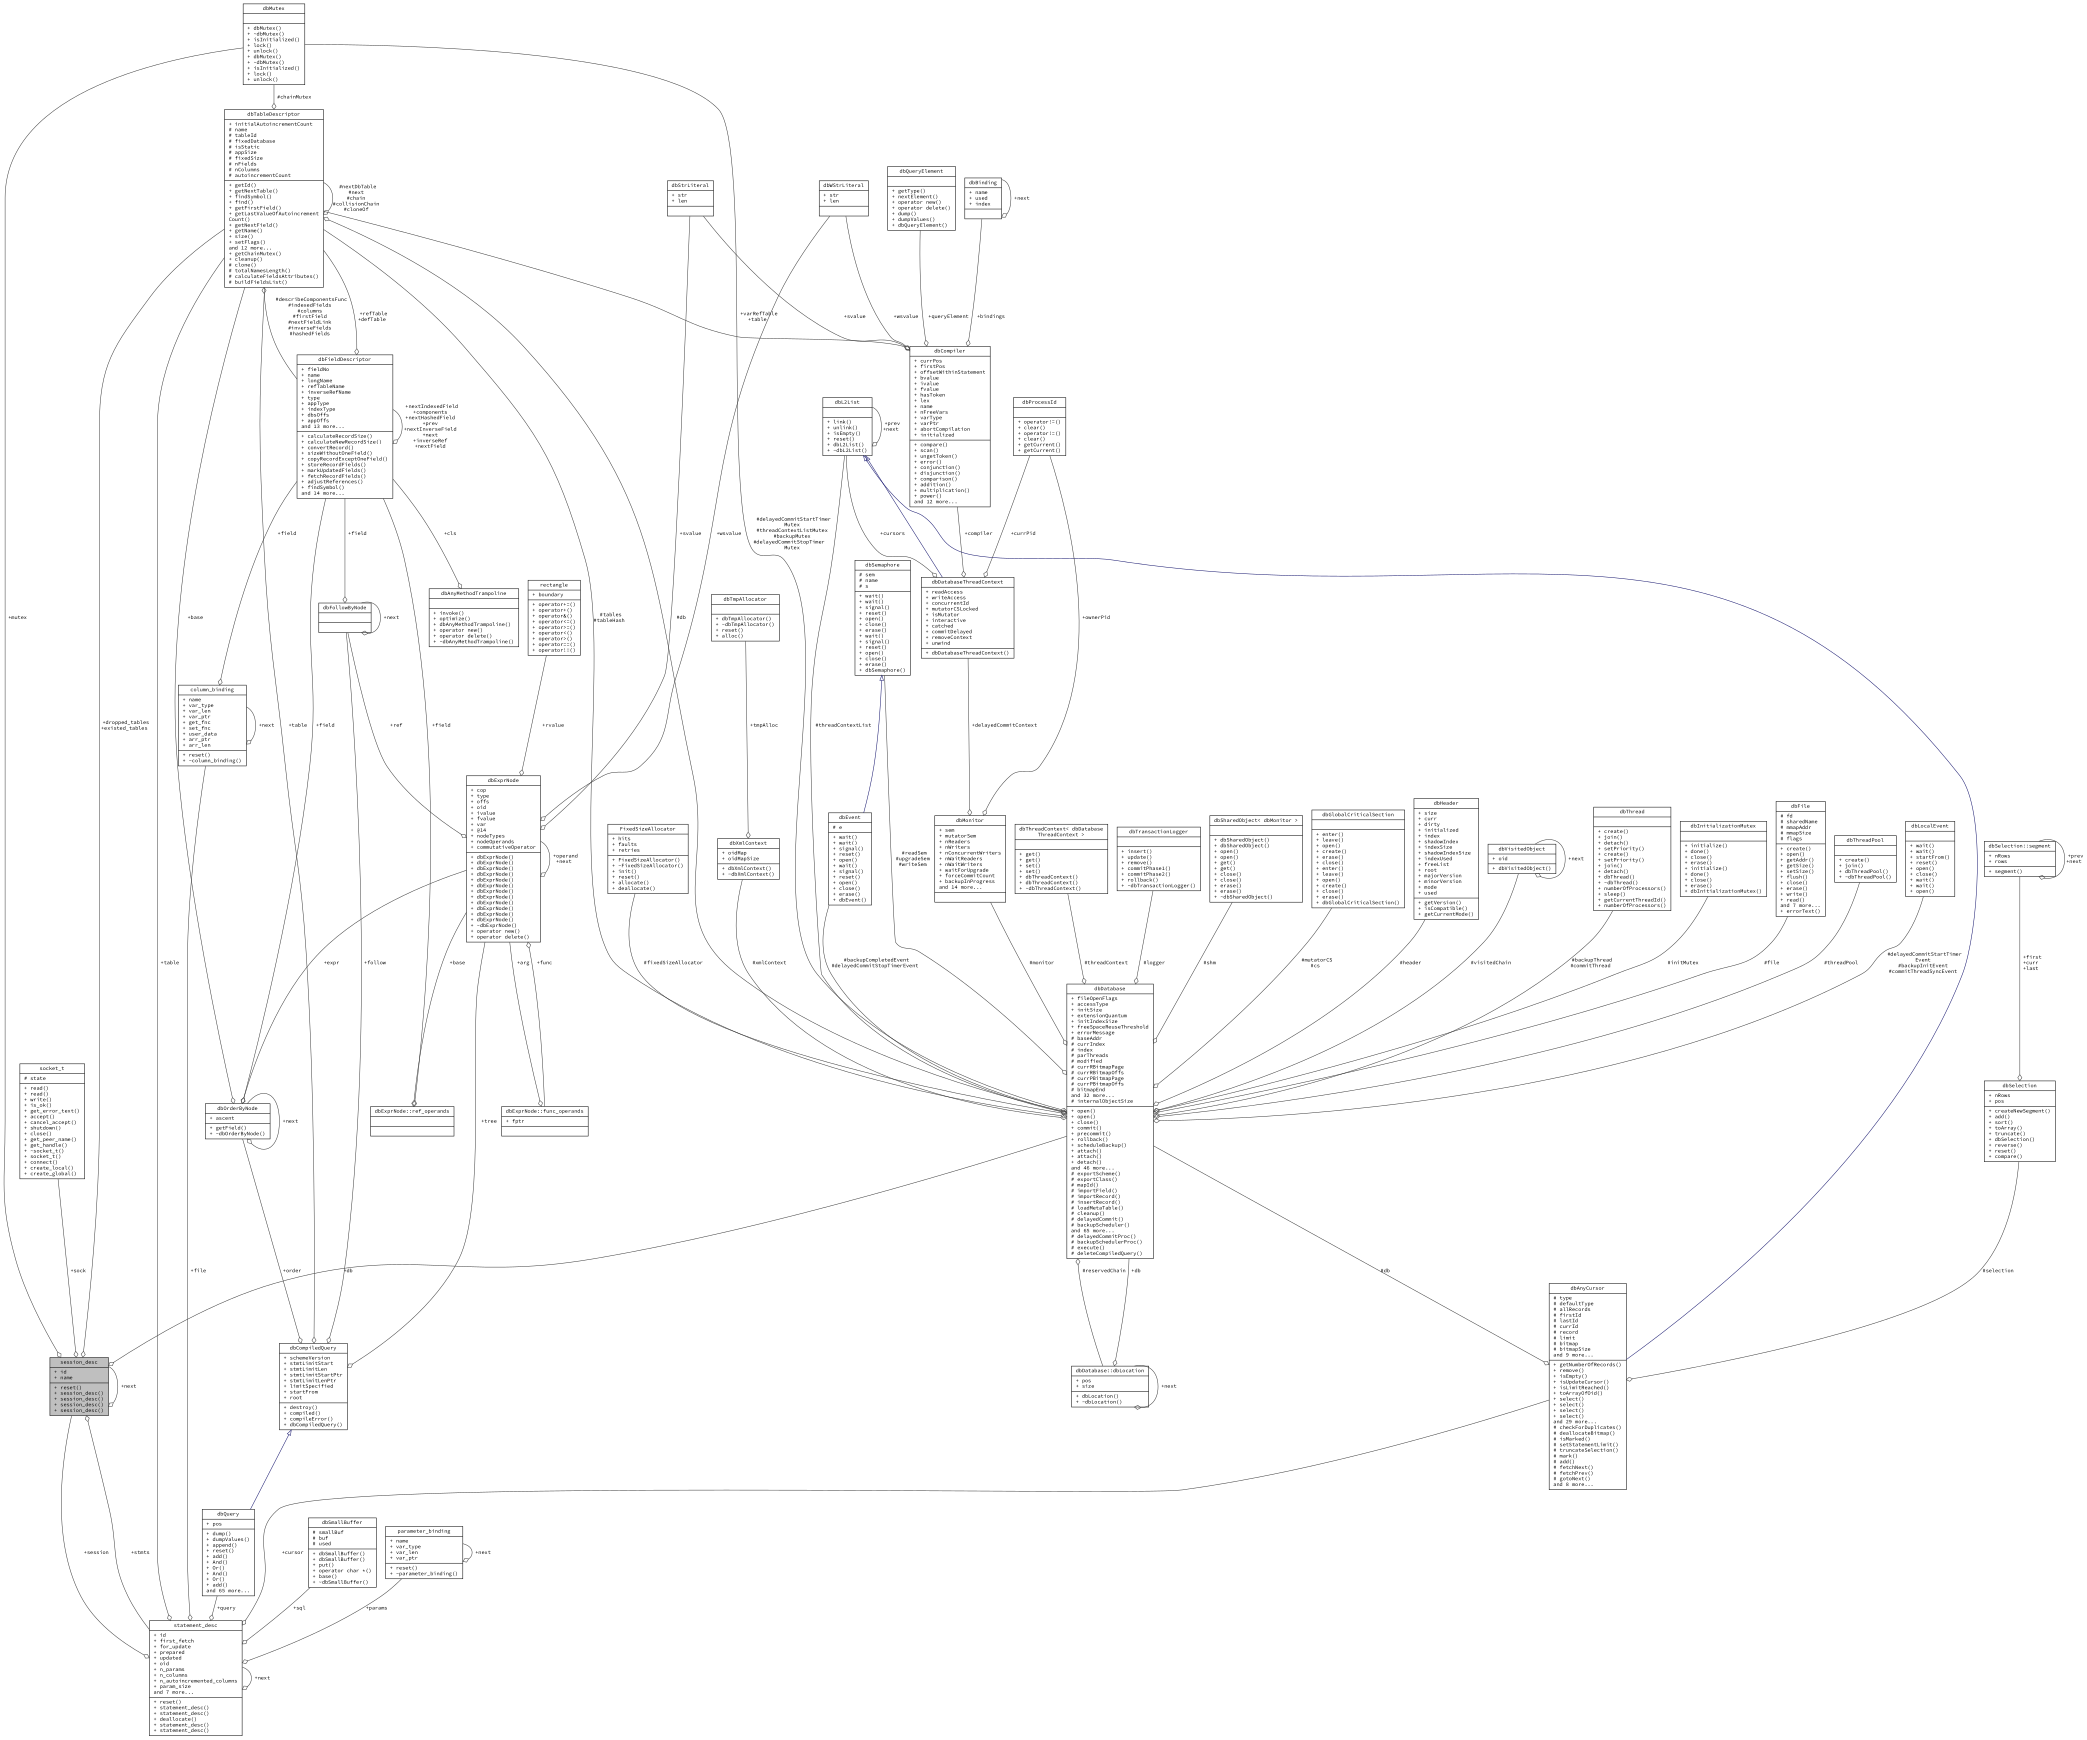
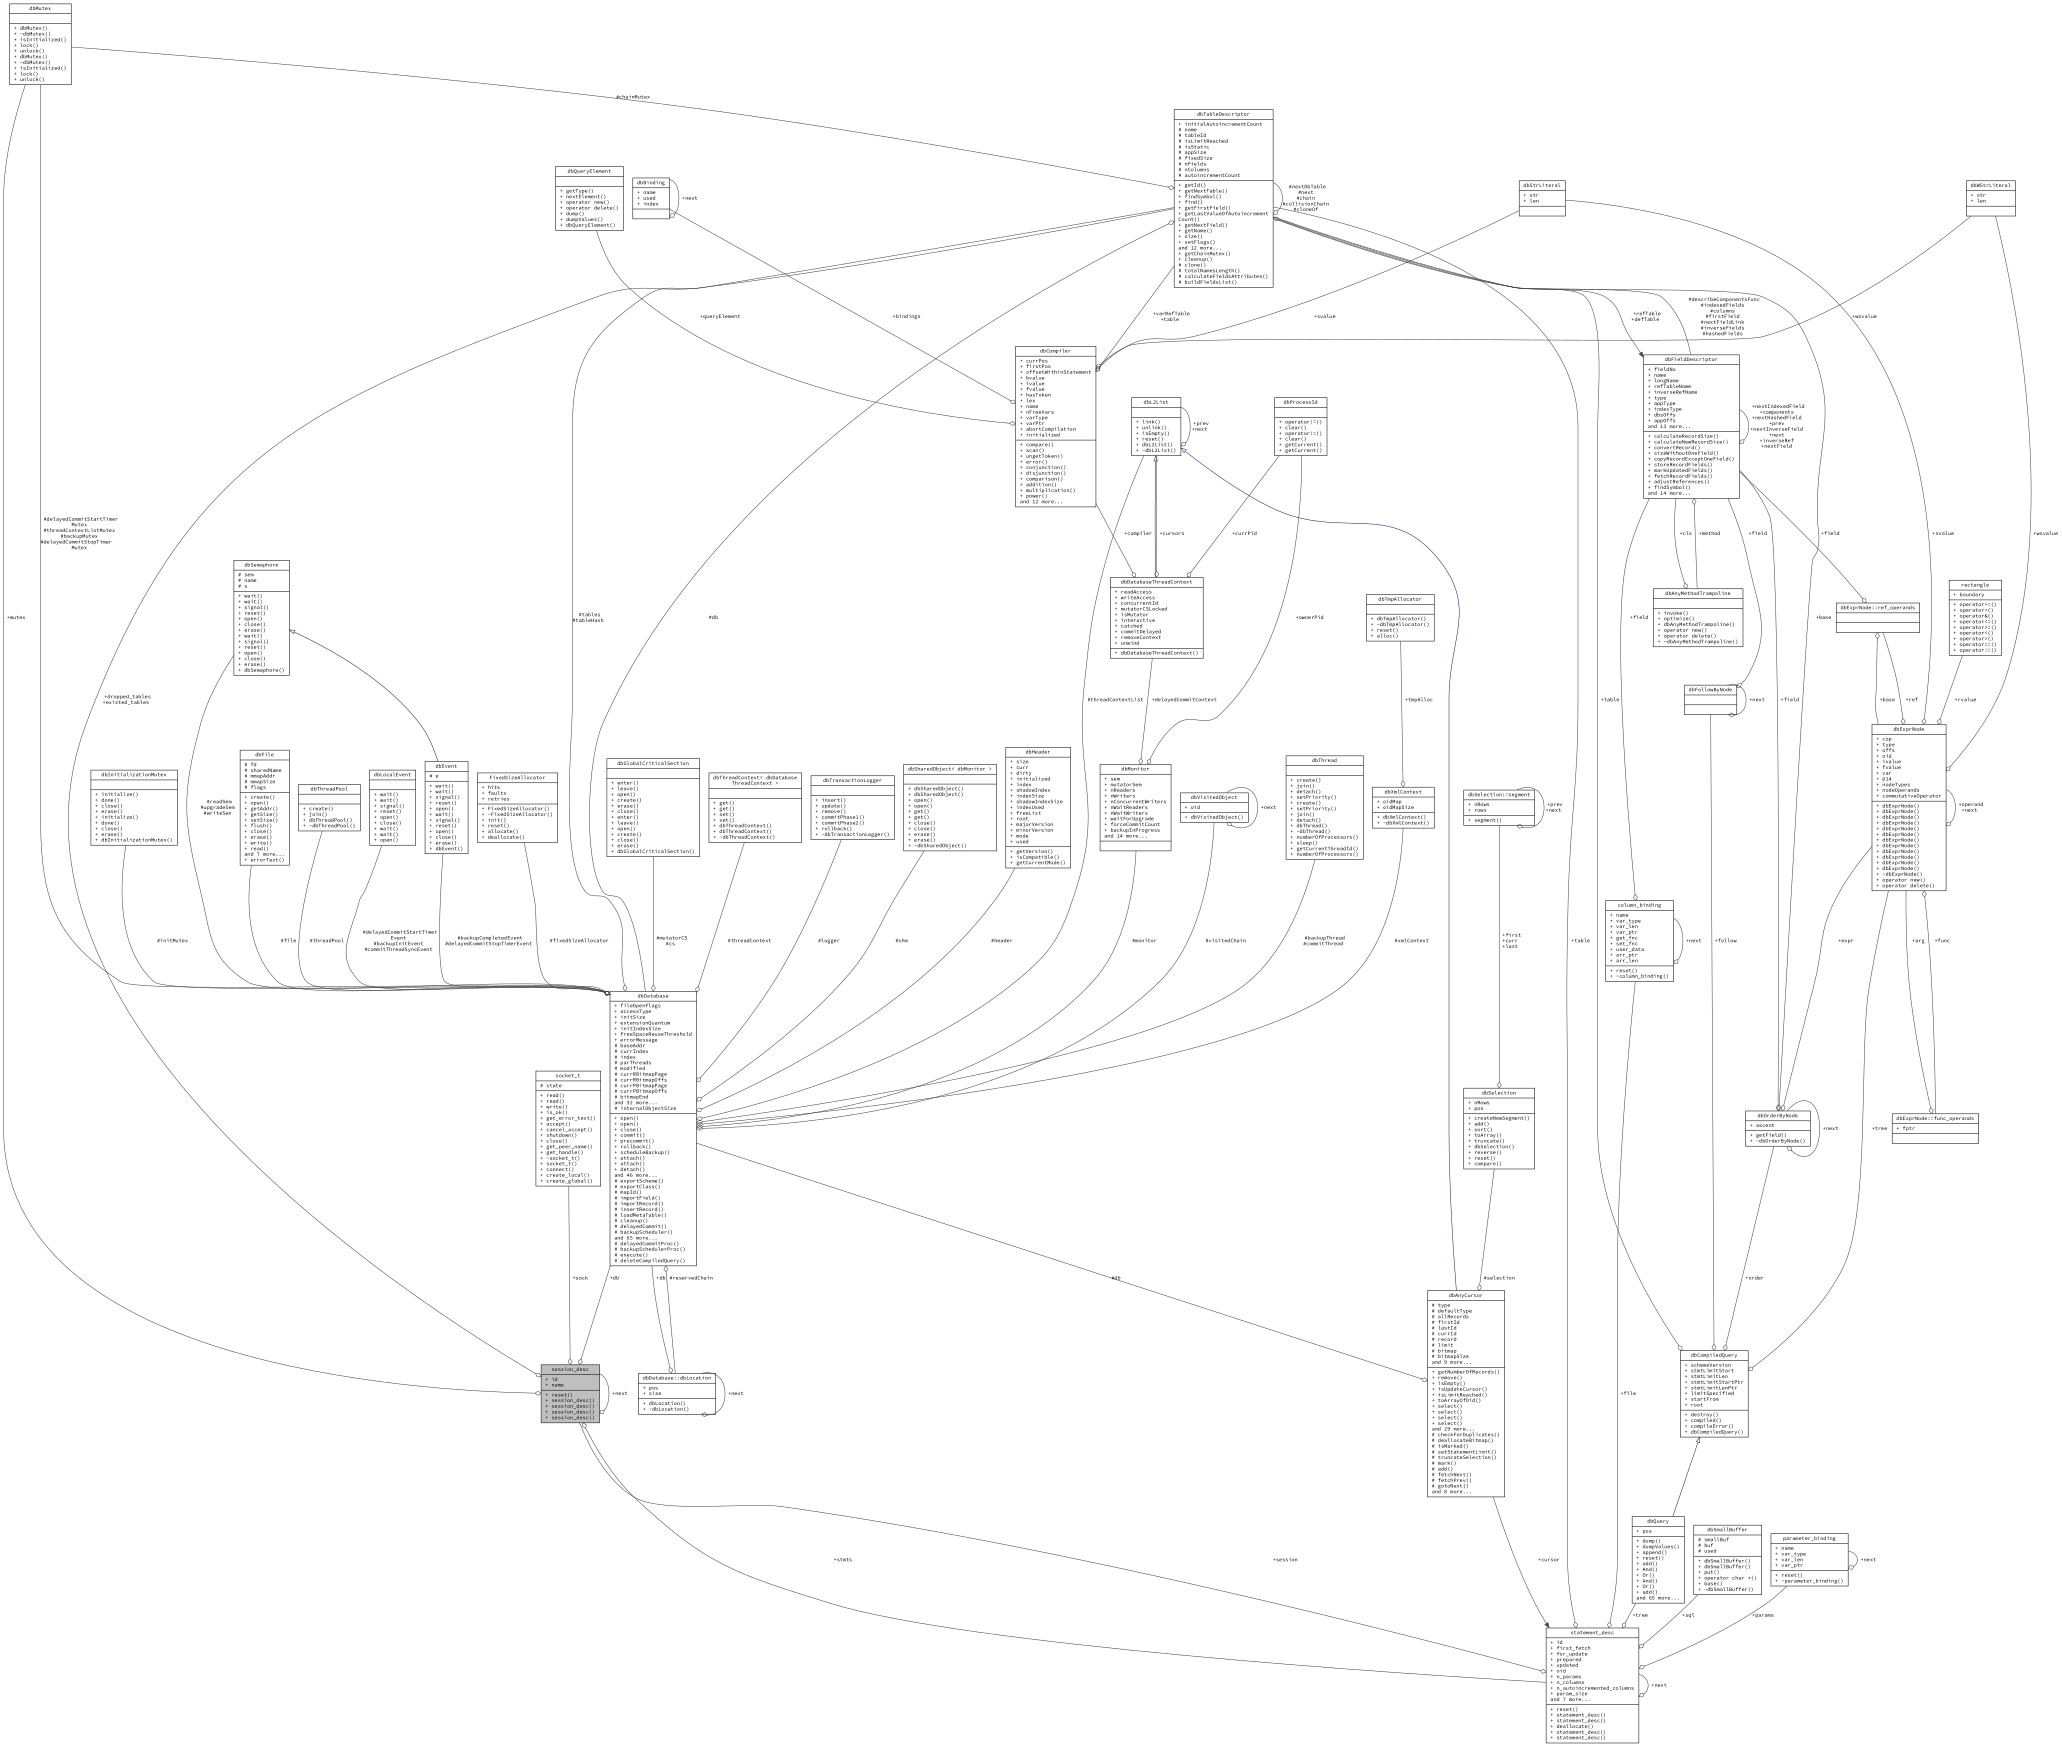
(252, 141) -> (1203, 141)
(349, 296) -> (1469, 277)
none -> (1696, 547)
(379, 749) -> (1895, 675)
(1930, 857) -> (390, 806)
(859, 1490) -> (1516, 1562)
(225, 1608) -> (1639, 1616)
